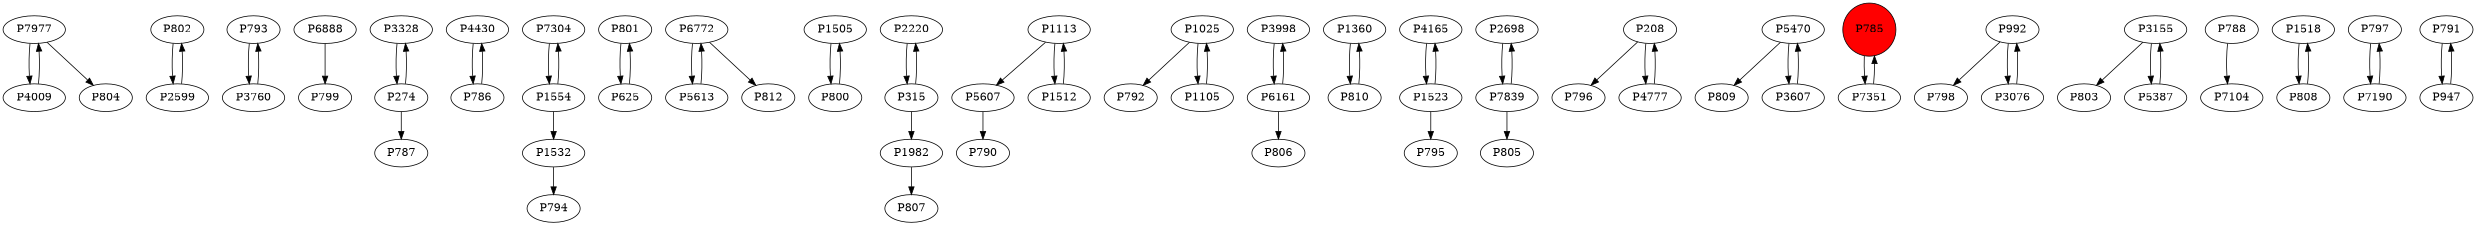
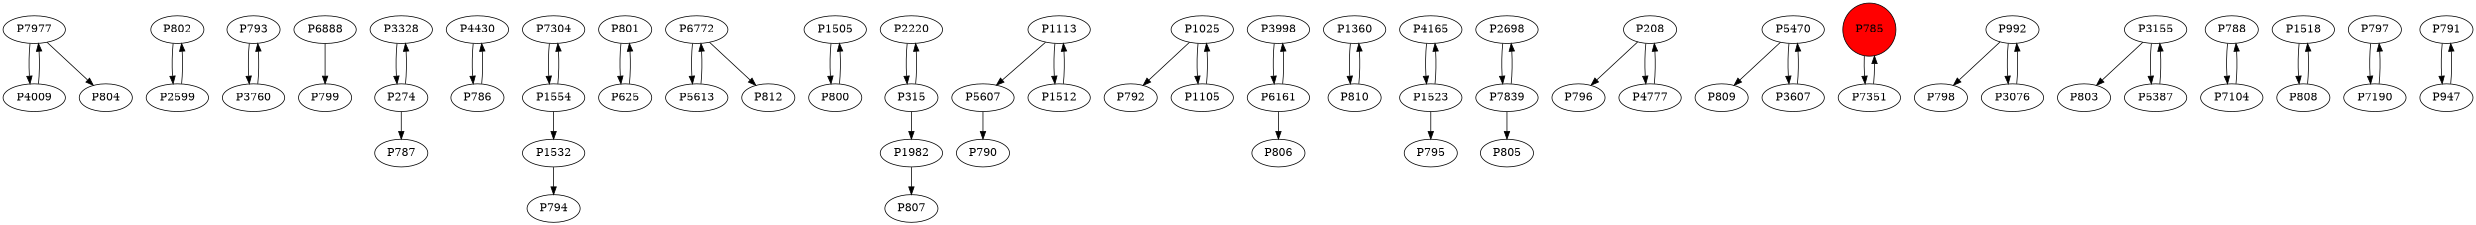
none -> (2237, 68)
